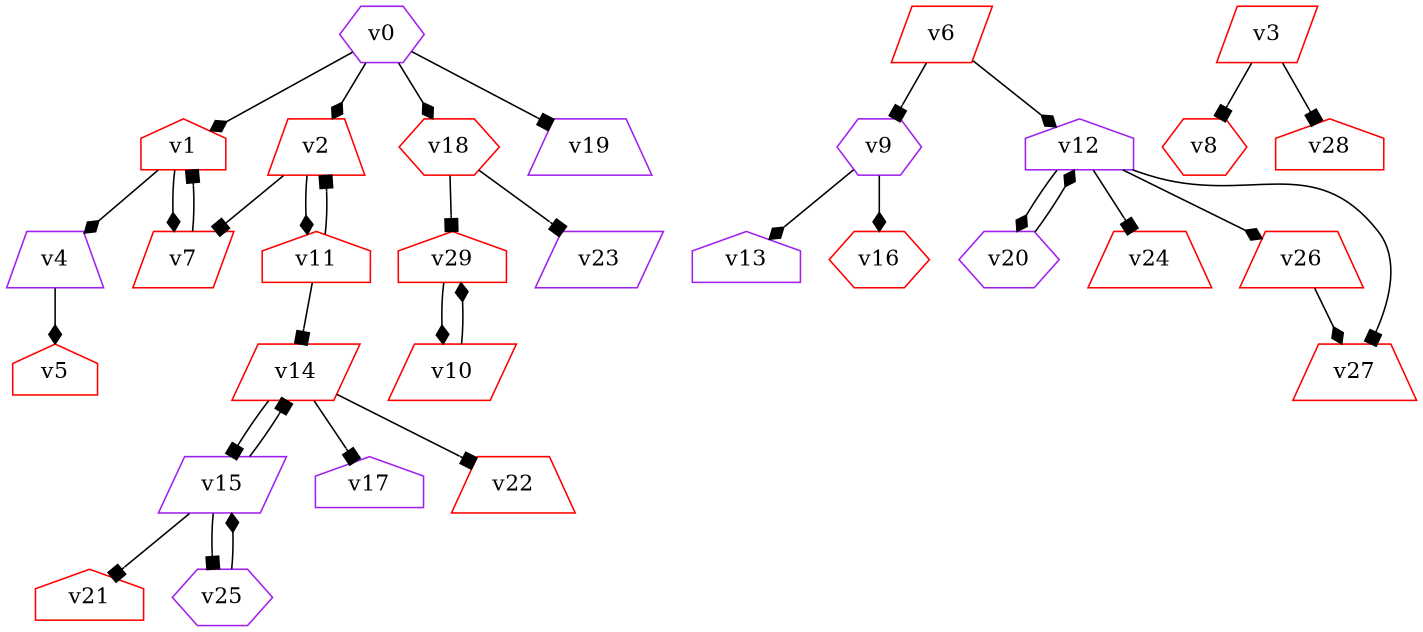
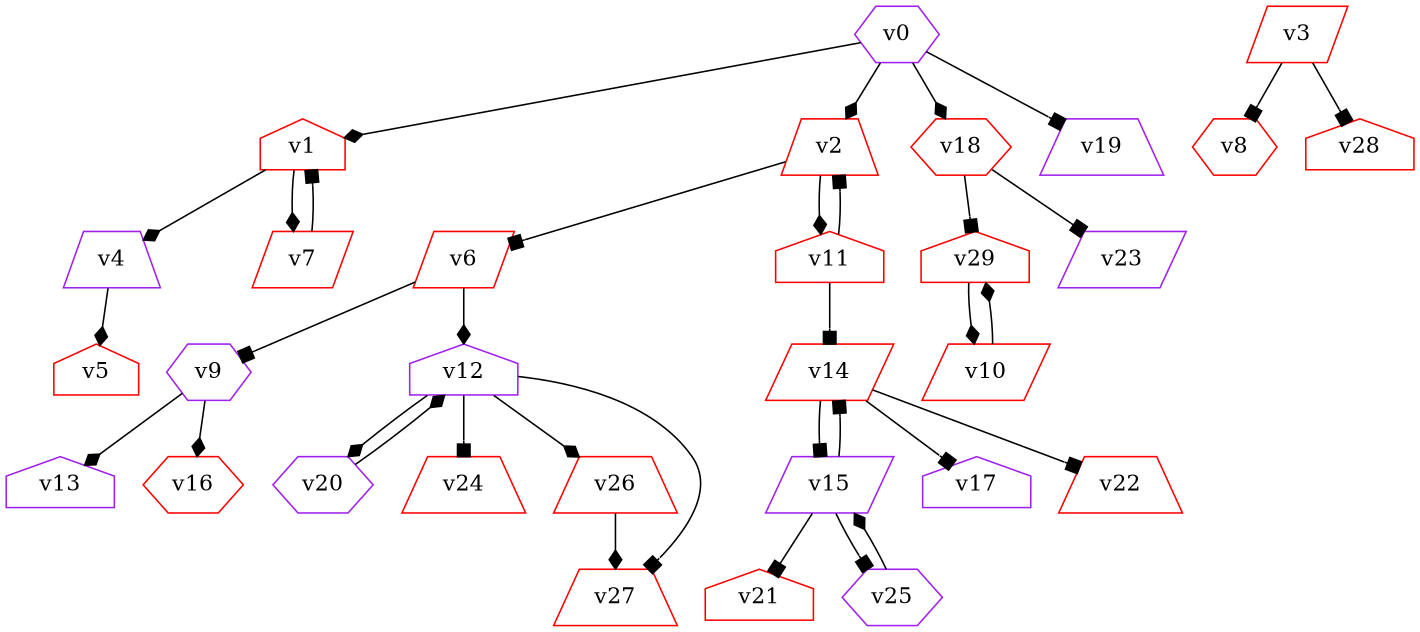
(256, 198) -> (655, 201)
